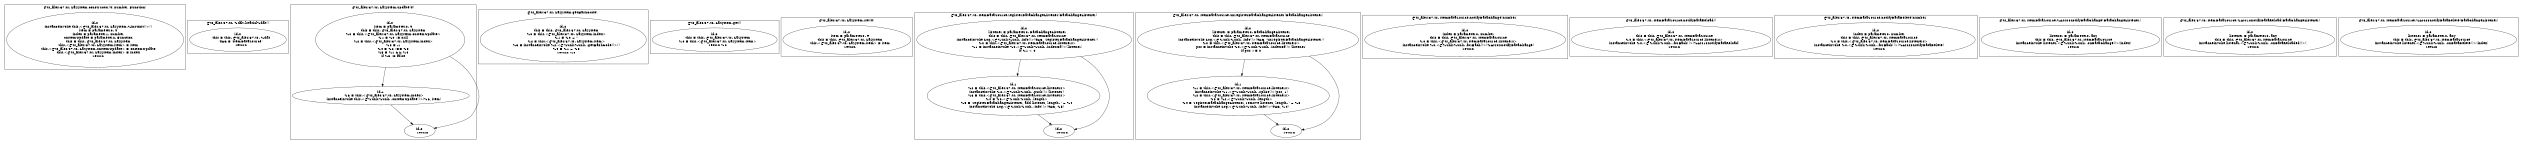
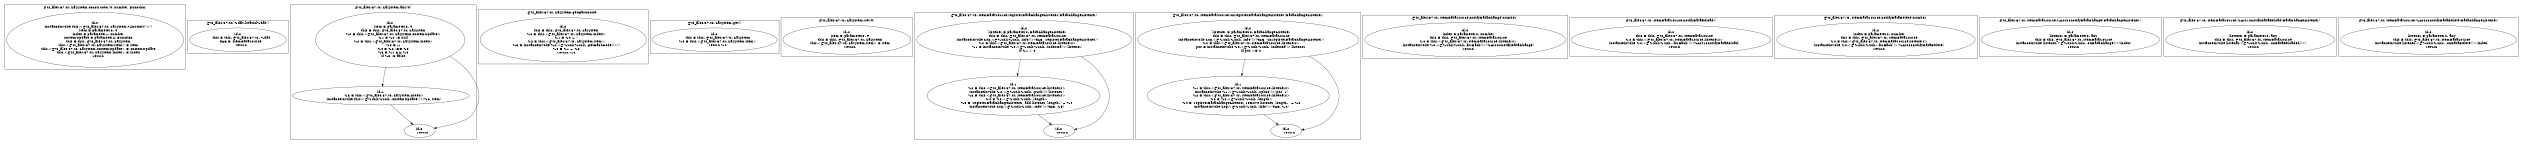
(383, 7) -> (383, 7)
